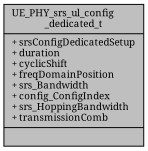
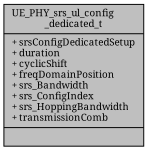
(61, 96) -> (53, 96)
